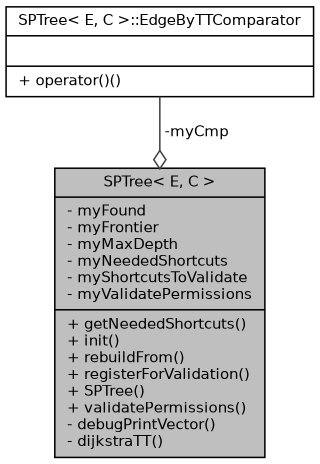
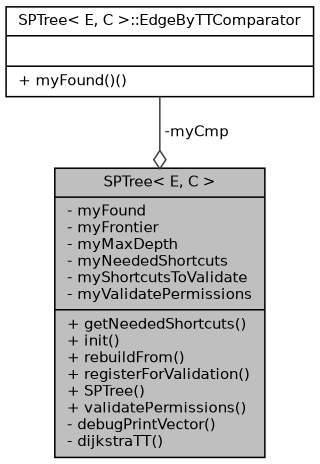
(70, 81) -> (73, 81)
